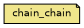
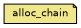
(42, 14) -> (40, 14)
